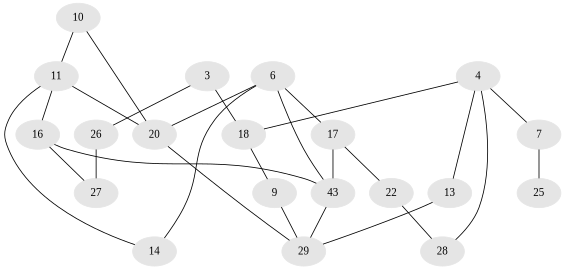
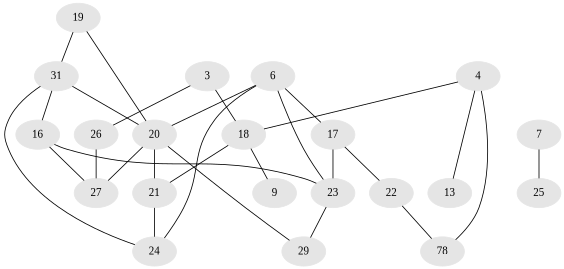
(78, 18) -> (78, 18)
(56, 76) -> (56, 76)
(509, 105) -> none
none -> (123, 166)
none -> (155, 193)
(333, 193) -> (333, 193)
(289, 222) -> none
(378, 224) -> none
(155, 251) -> (155, 251)
(442, 251) -> (442, 251)
